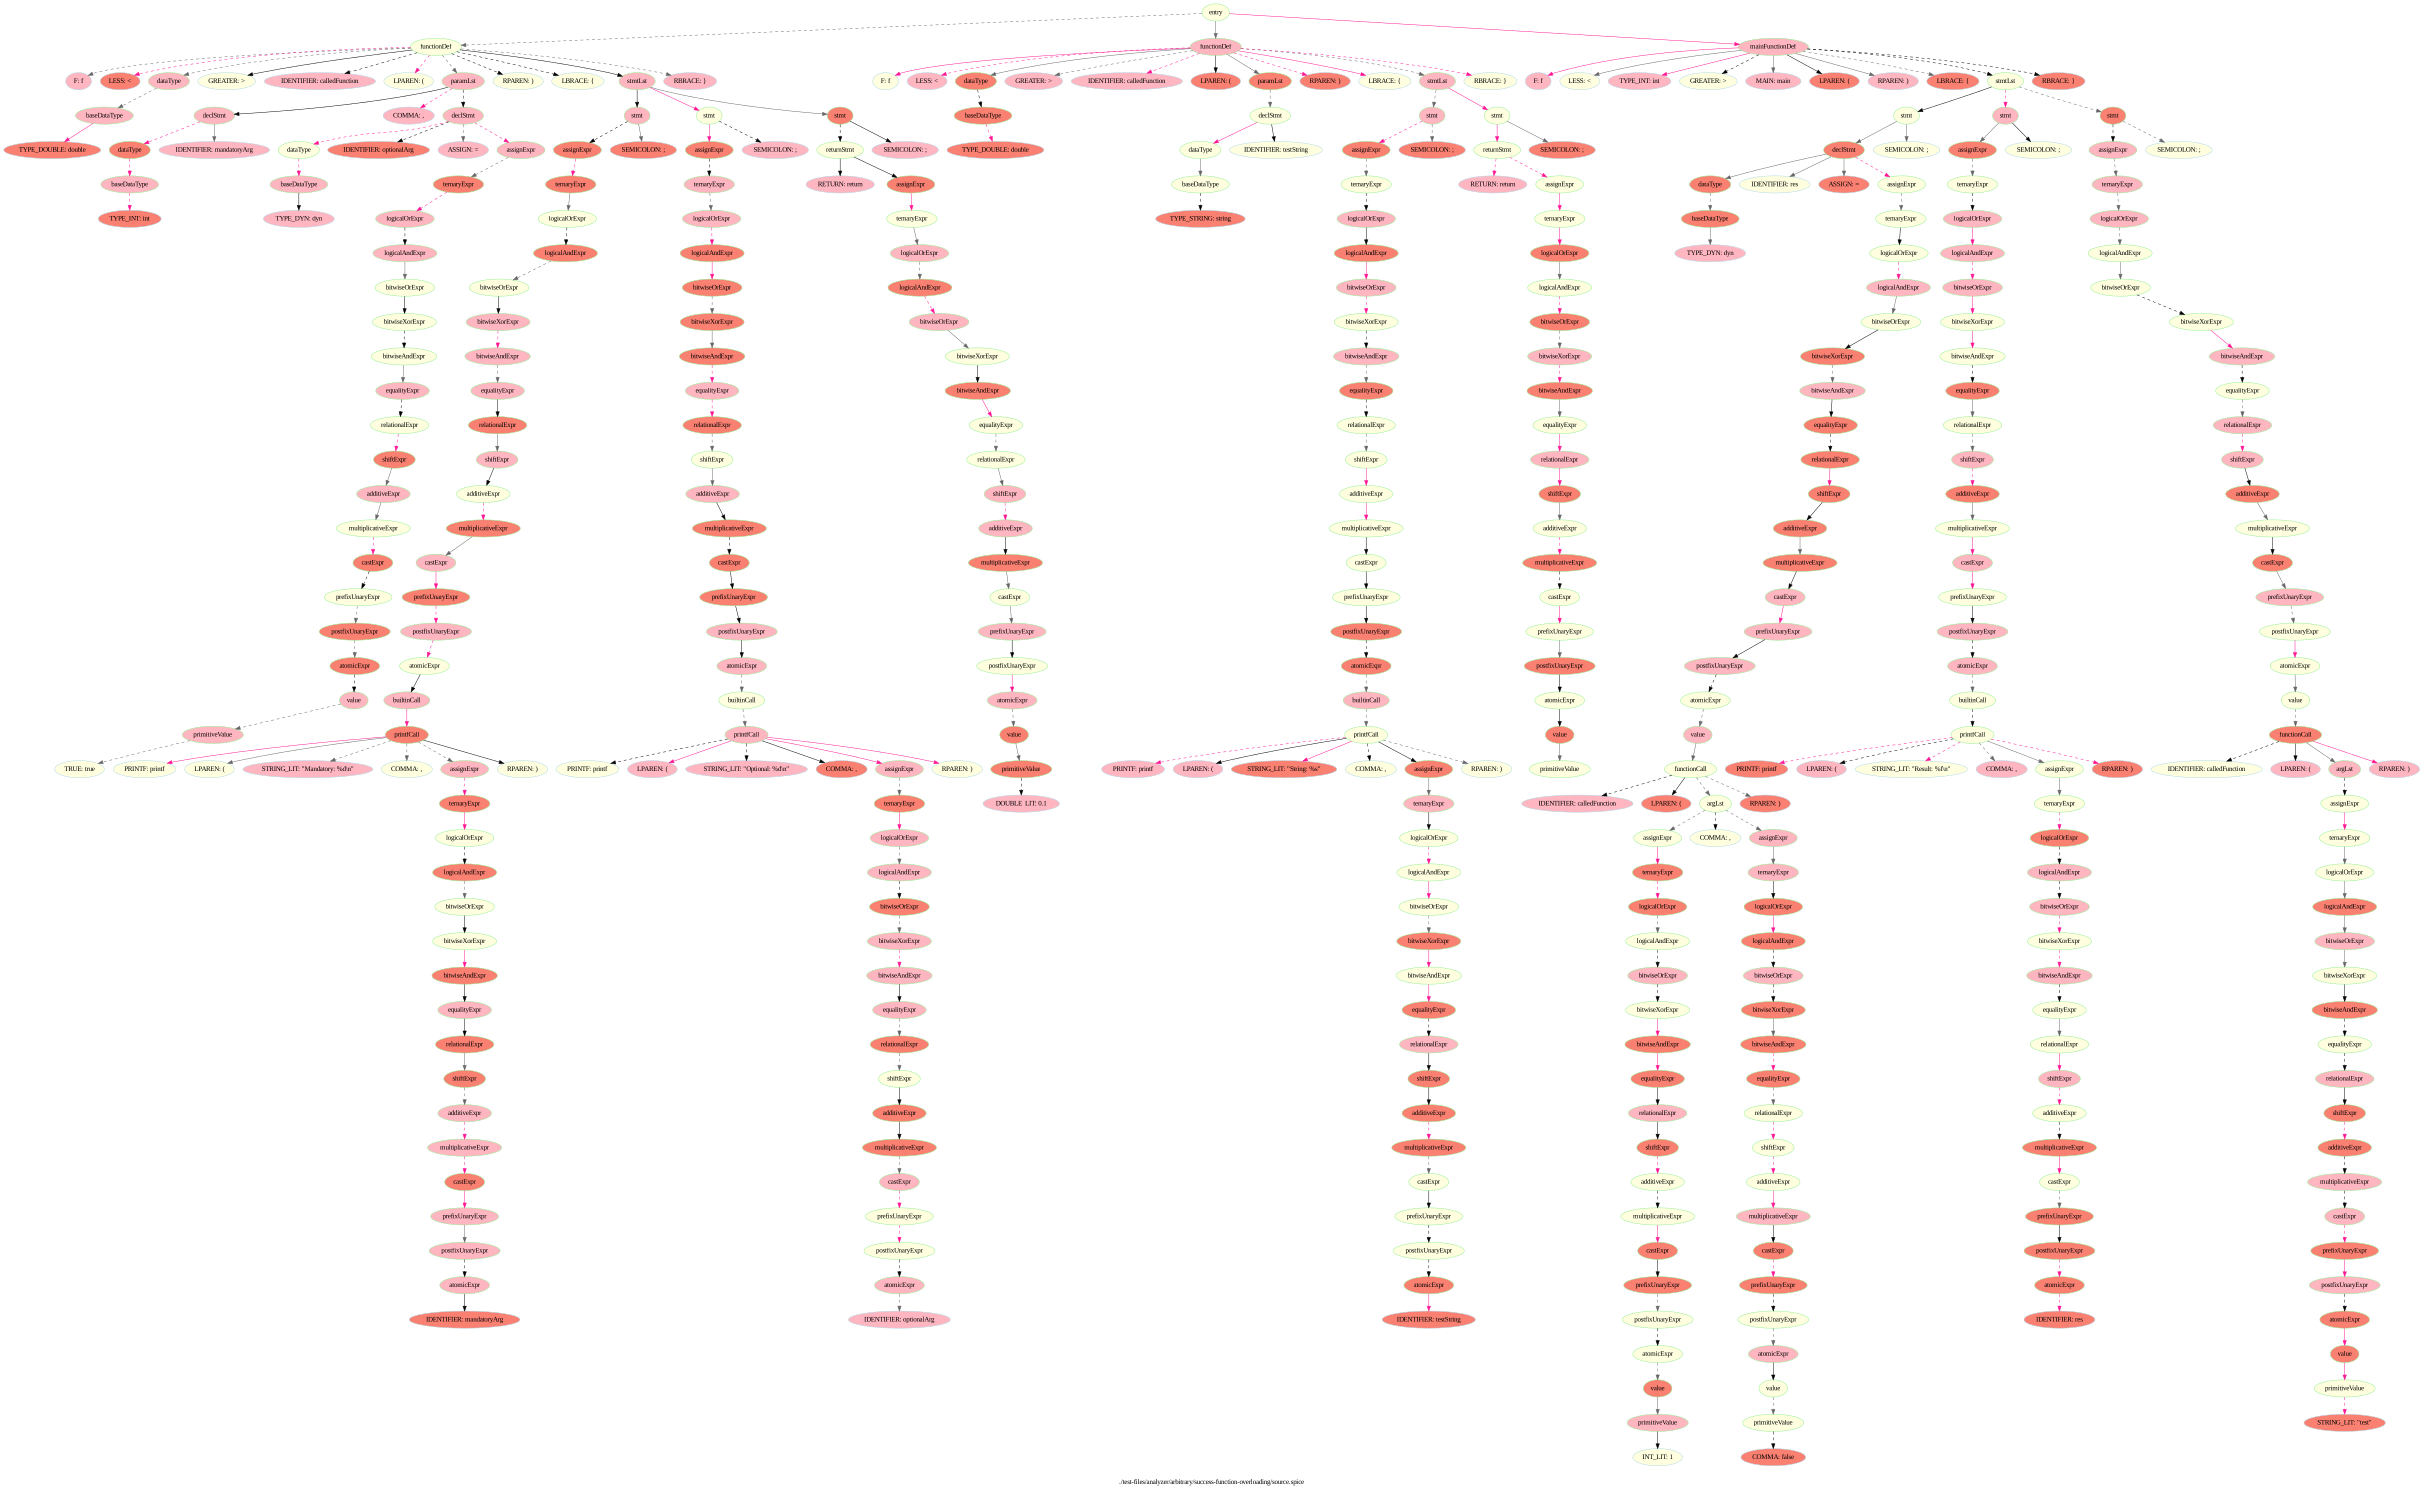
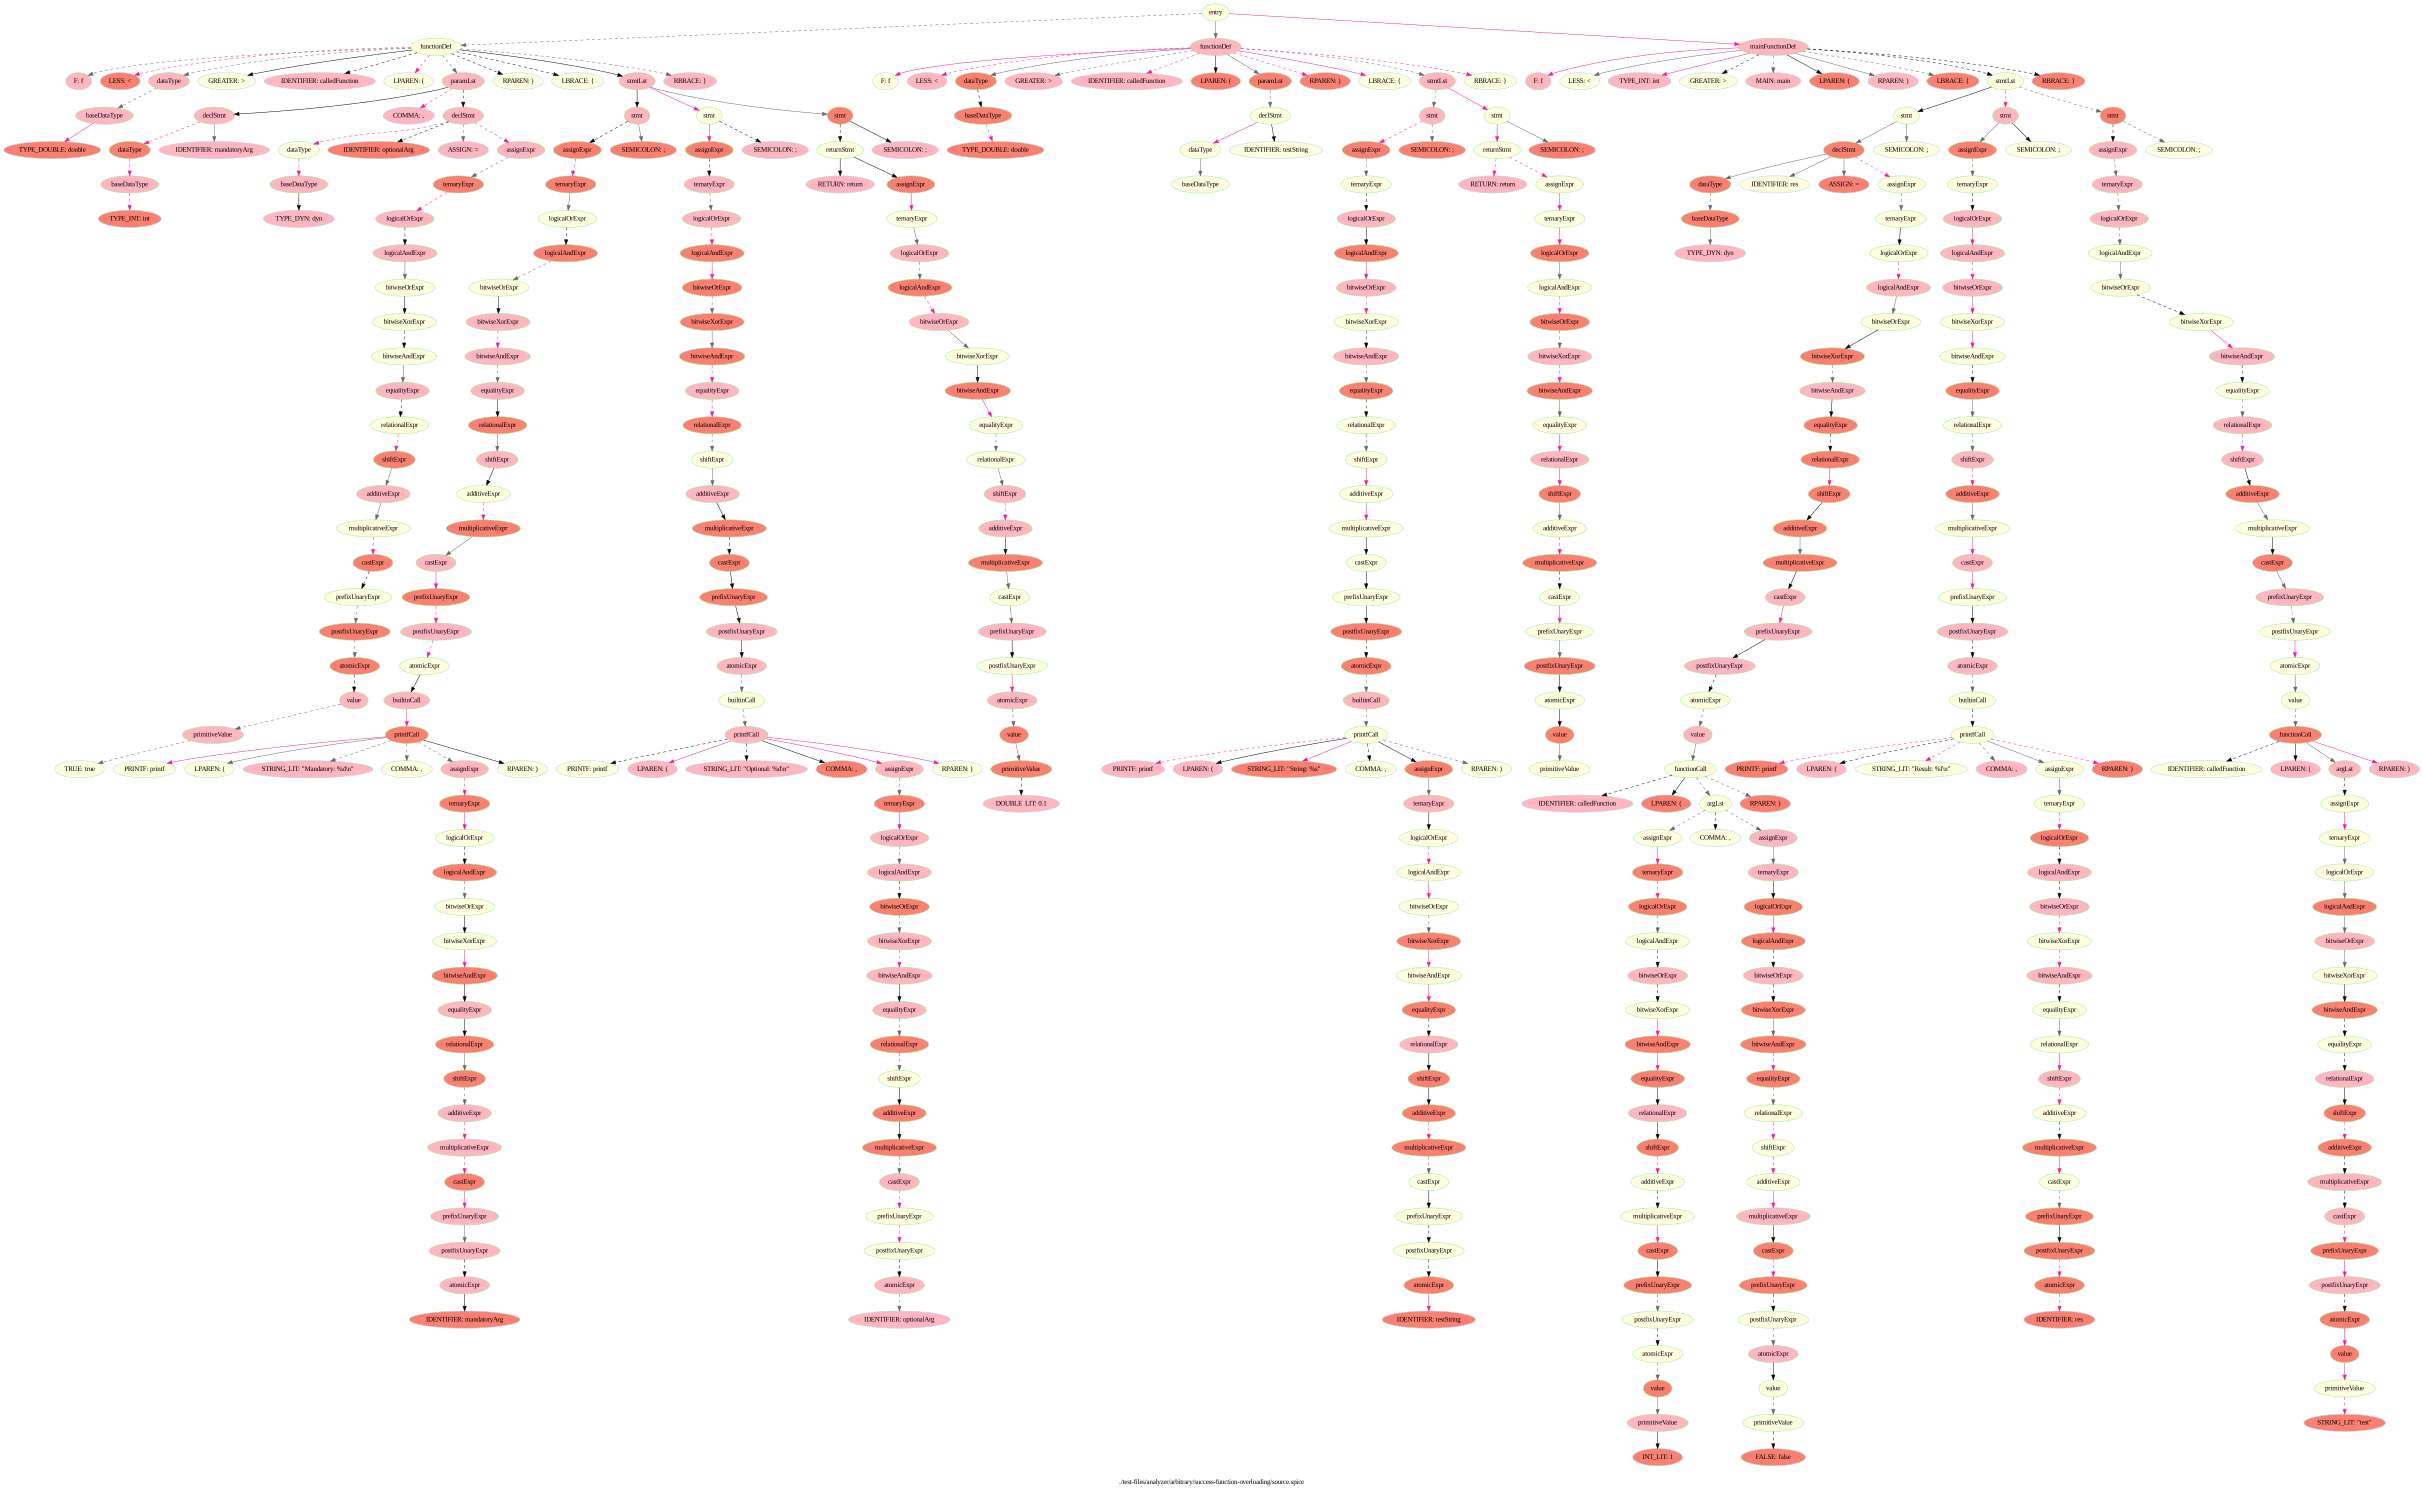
(1773, 62) -> (1773, 62)
(1200, 219) -> none
(1658, 1457) -> (1658, 1457)
(1773, 1457) -> (1773, 1457)
